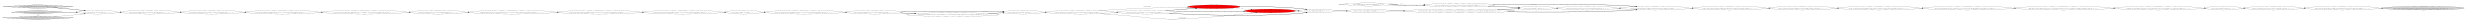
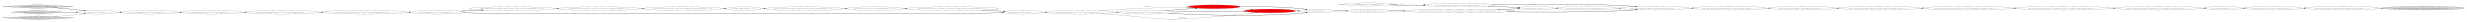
(952, 11) -> (733, 13)
